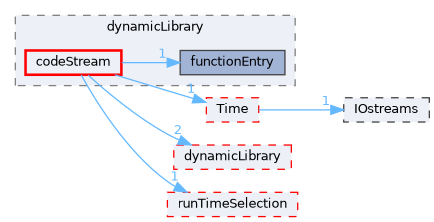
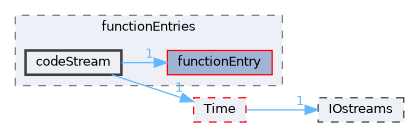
(155, 27) -> (149, 27)
(73, 63) -> (73, 63)
(233, 63) -> (220, 63)
(233, 157) -> none
(233, 204) -> none
